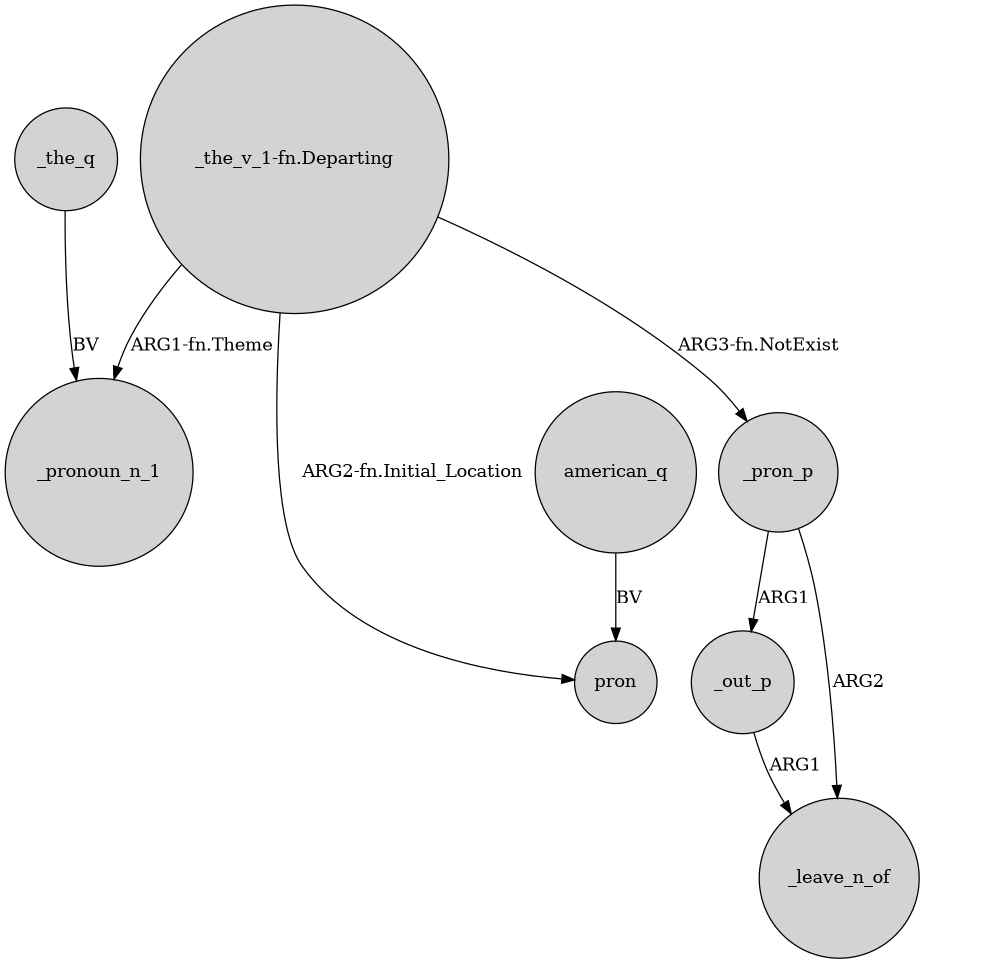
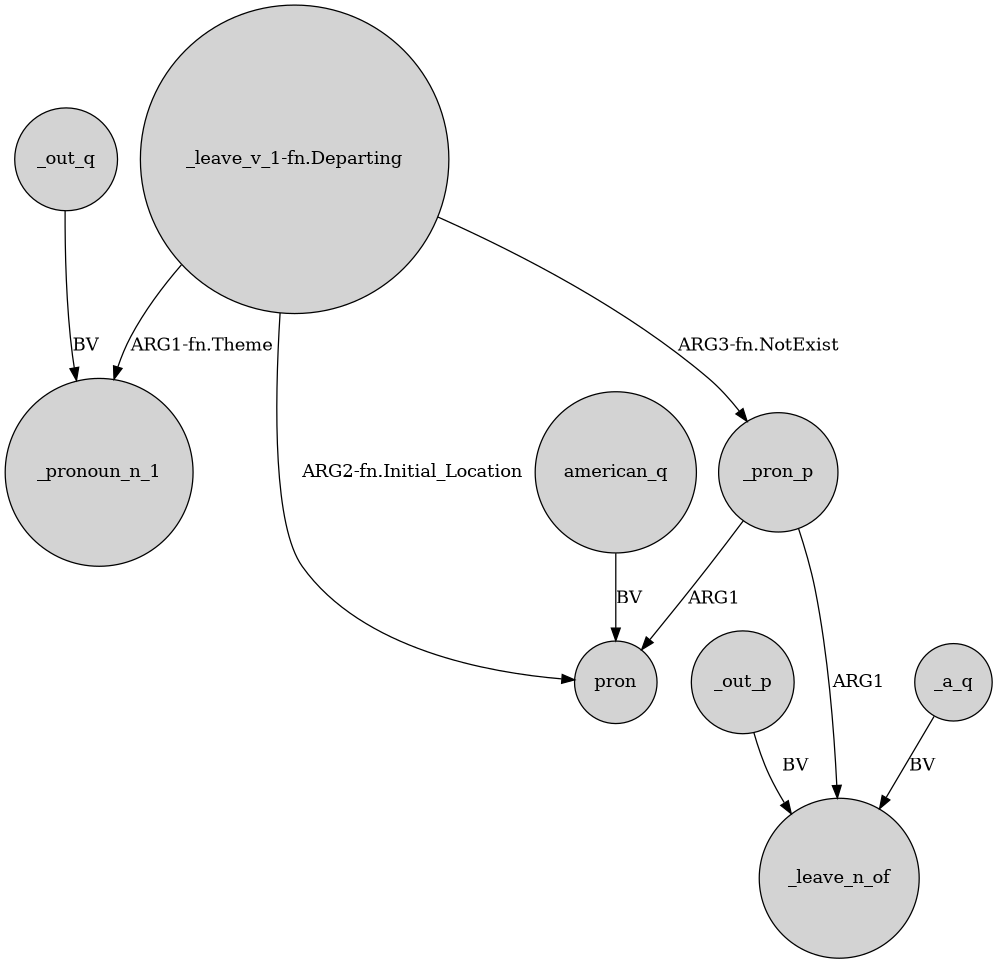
(66, 159) -> (66, 159)
(295, 159) -> (295, 159)
(761, 575) -> (697, 581)
(859, 682) -> (859, 682)
none -> (953, 682)
(795, 766) -> (795, 766)
